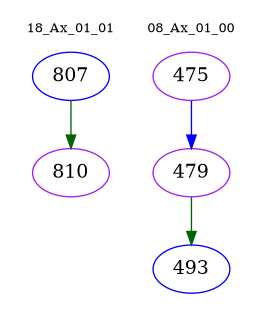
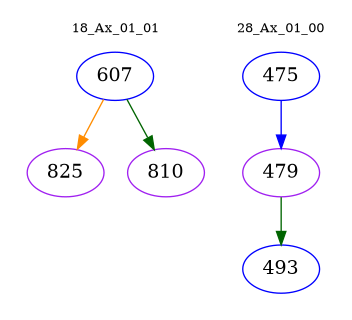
(191, 29) -> (281, 29)
(71, 76) -> (115, 76)
(191, 76) -> (281, 76)
none -> (66, 173)
